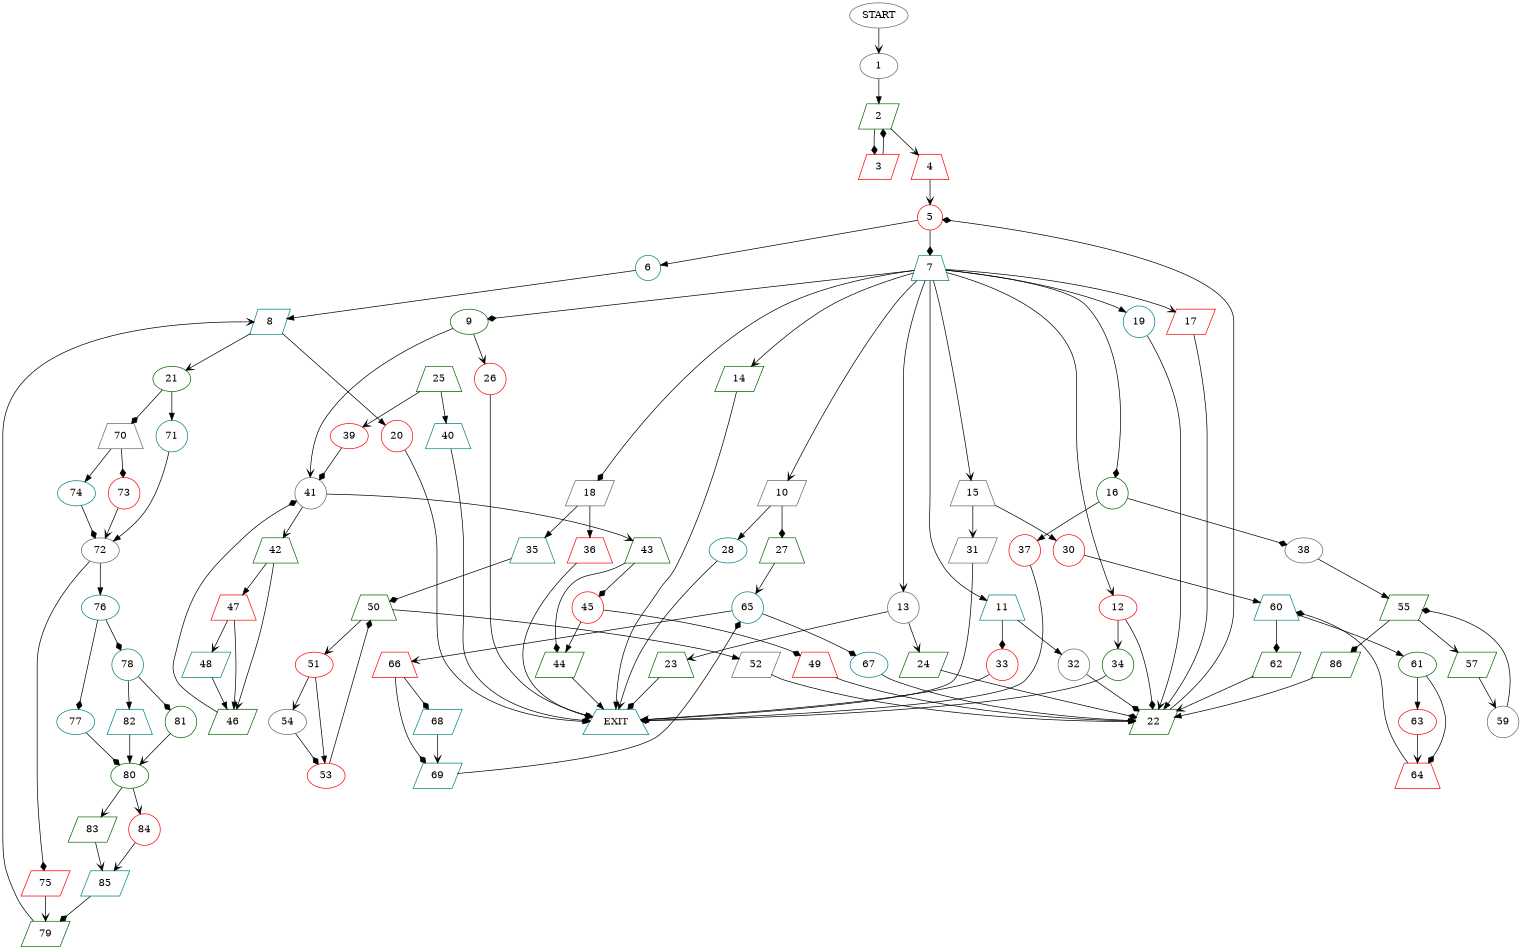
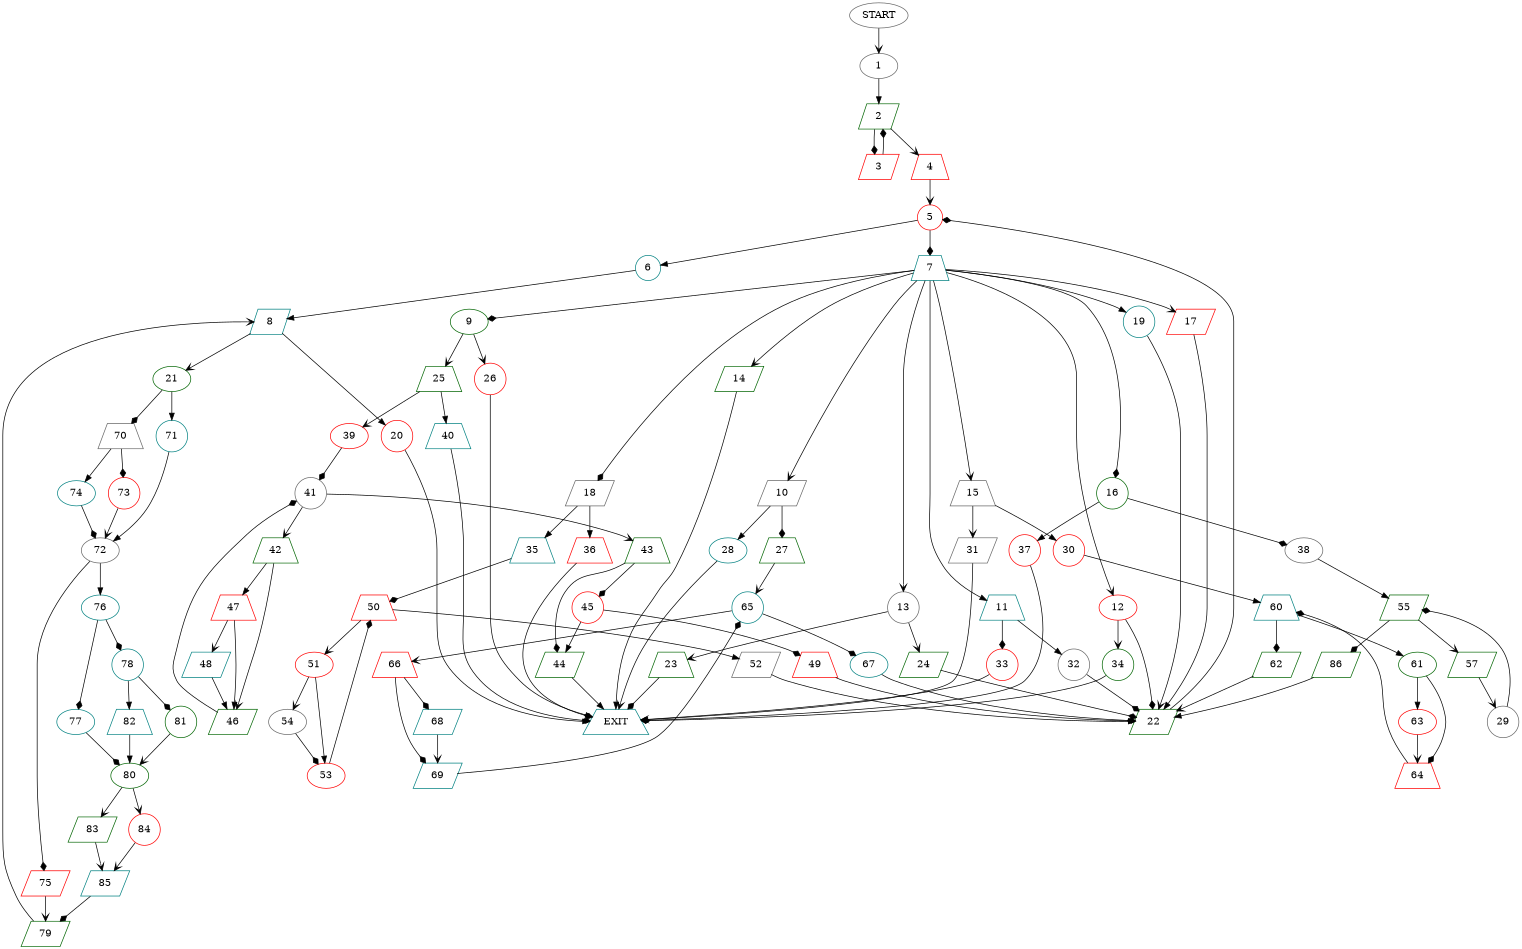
(361, 381) -> (456, 347)
(374, 608) -> (374, 608)
(1503, 722) -> (1503, 722)
